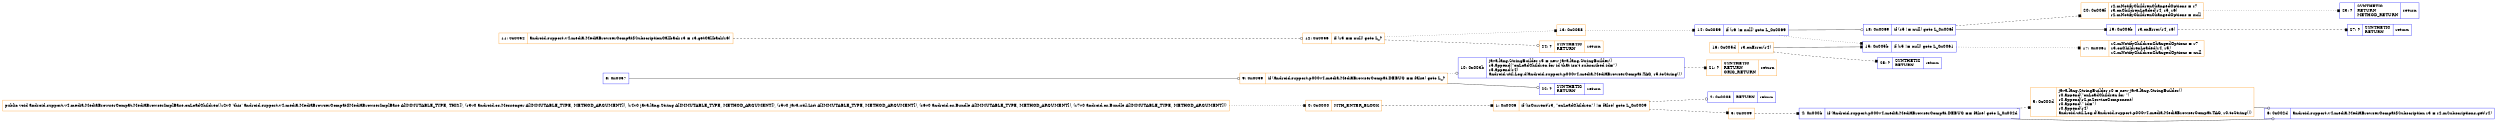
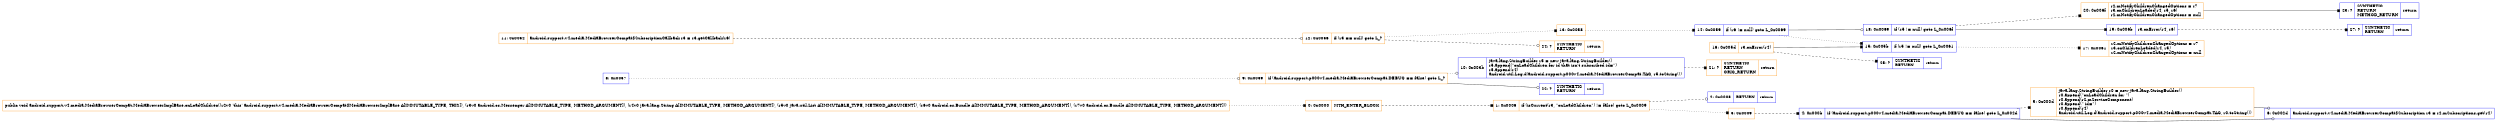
(2270, 11) -> (2270, 11)
(933, 78) -> (933, 78)
(1687, 111) -> (1687, 111)
